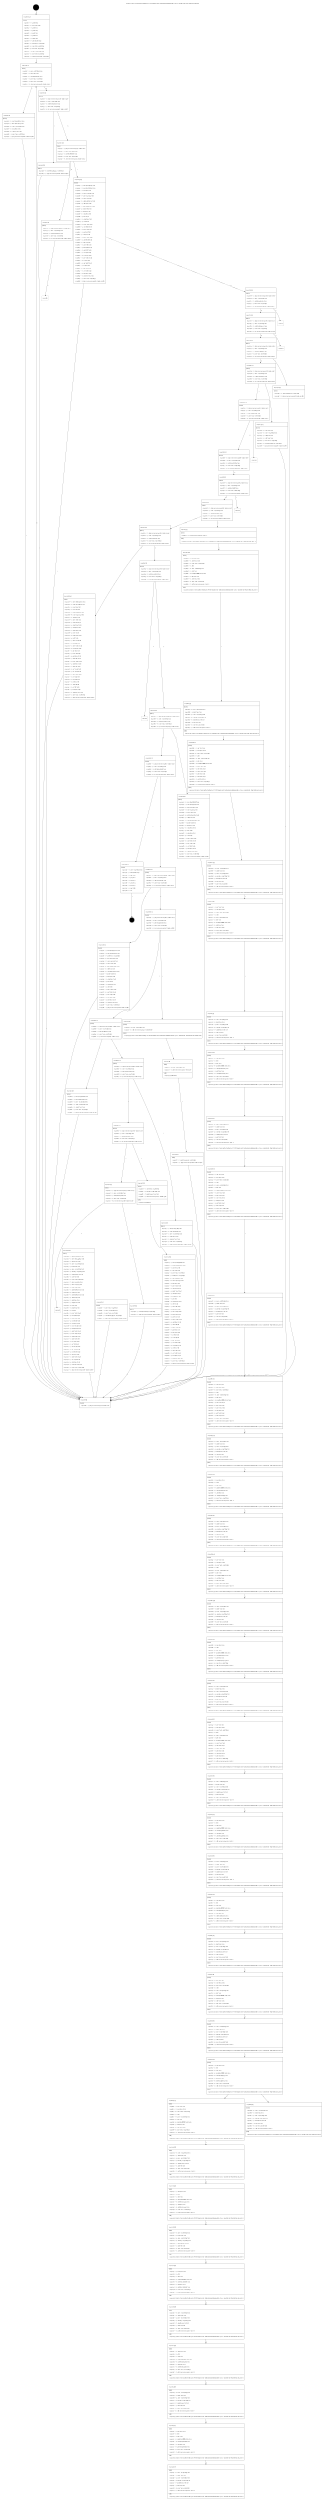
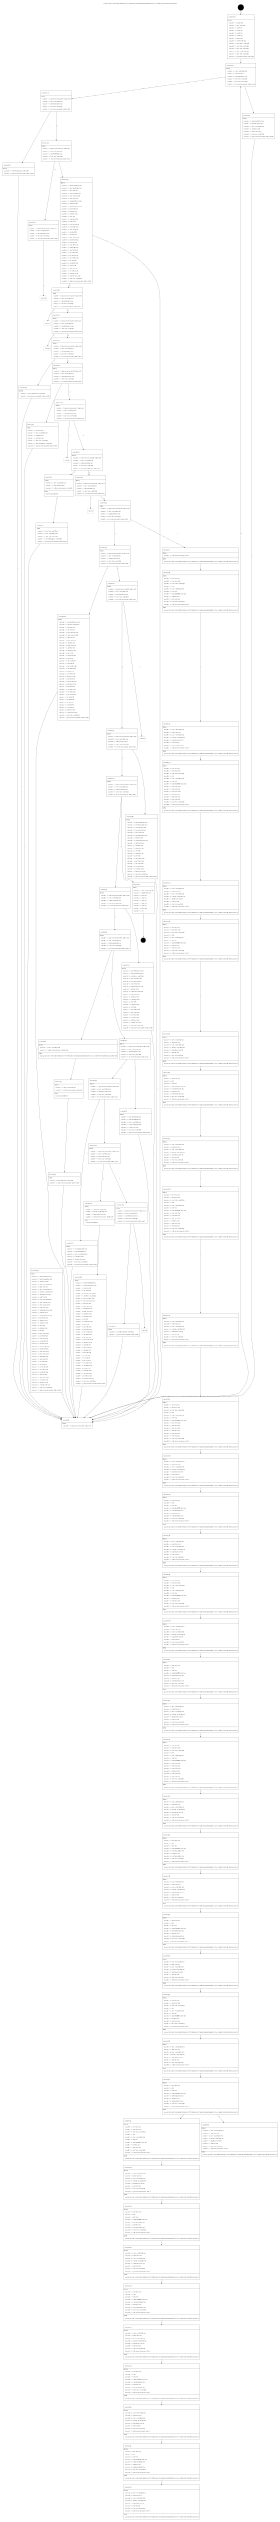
none -> (59, 486)
